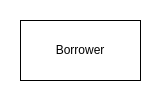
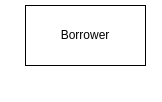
(81, 51) -> (86, 36)
